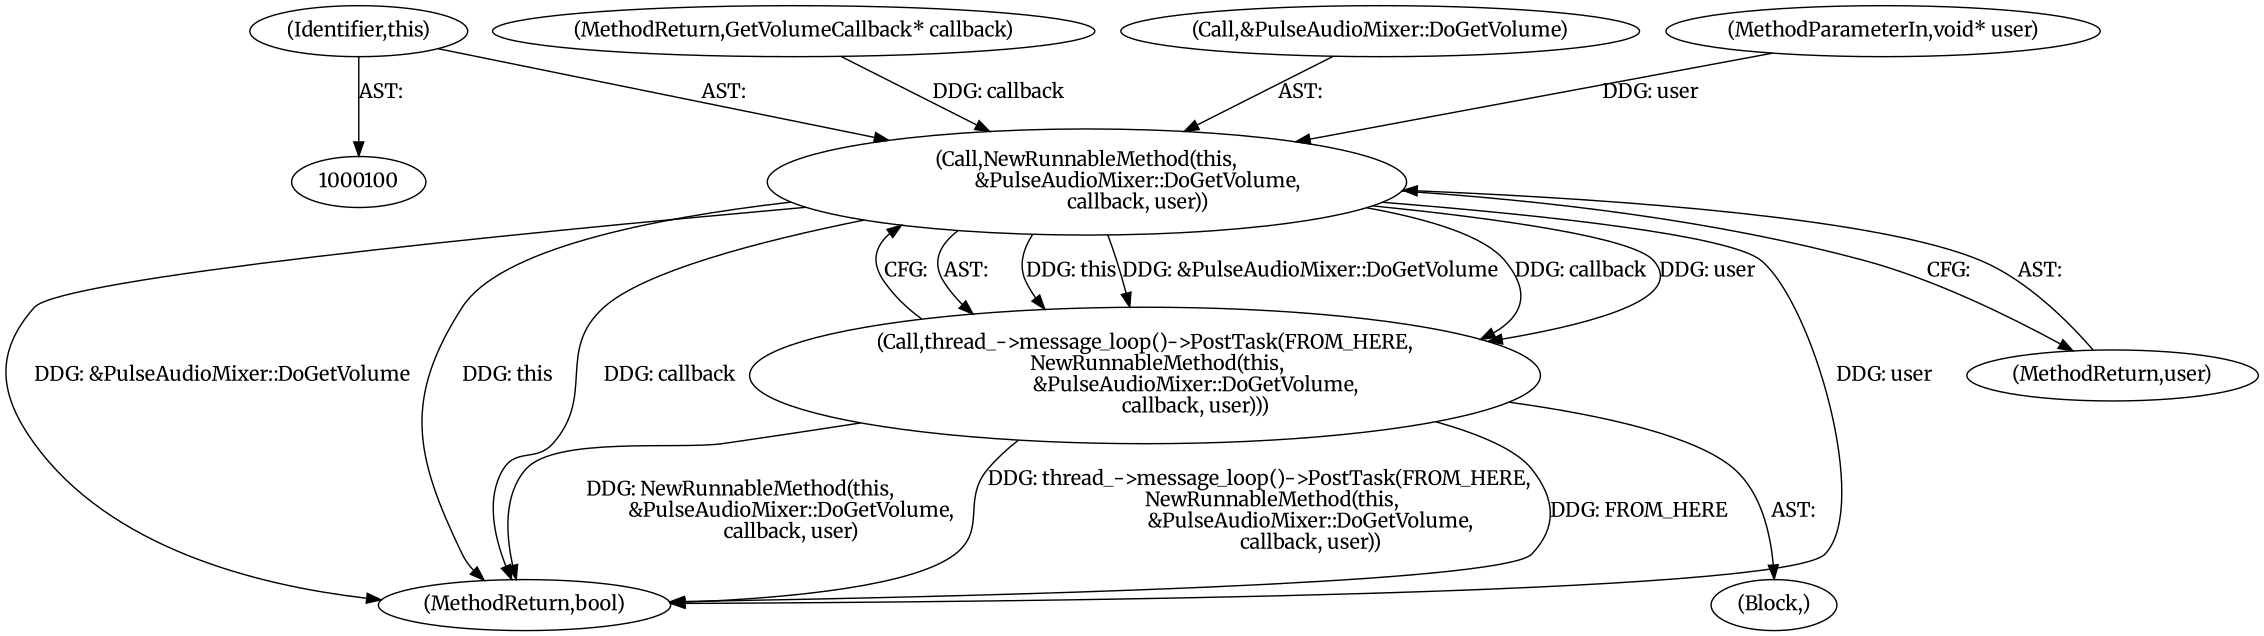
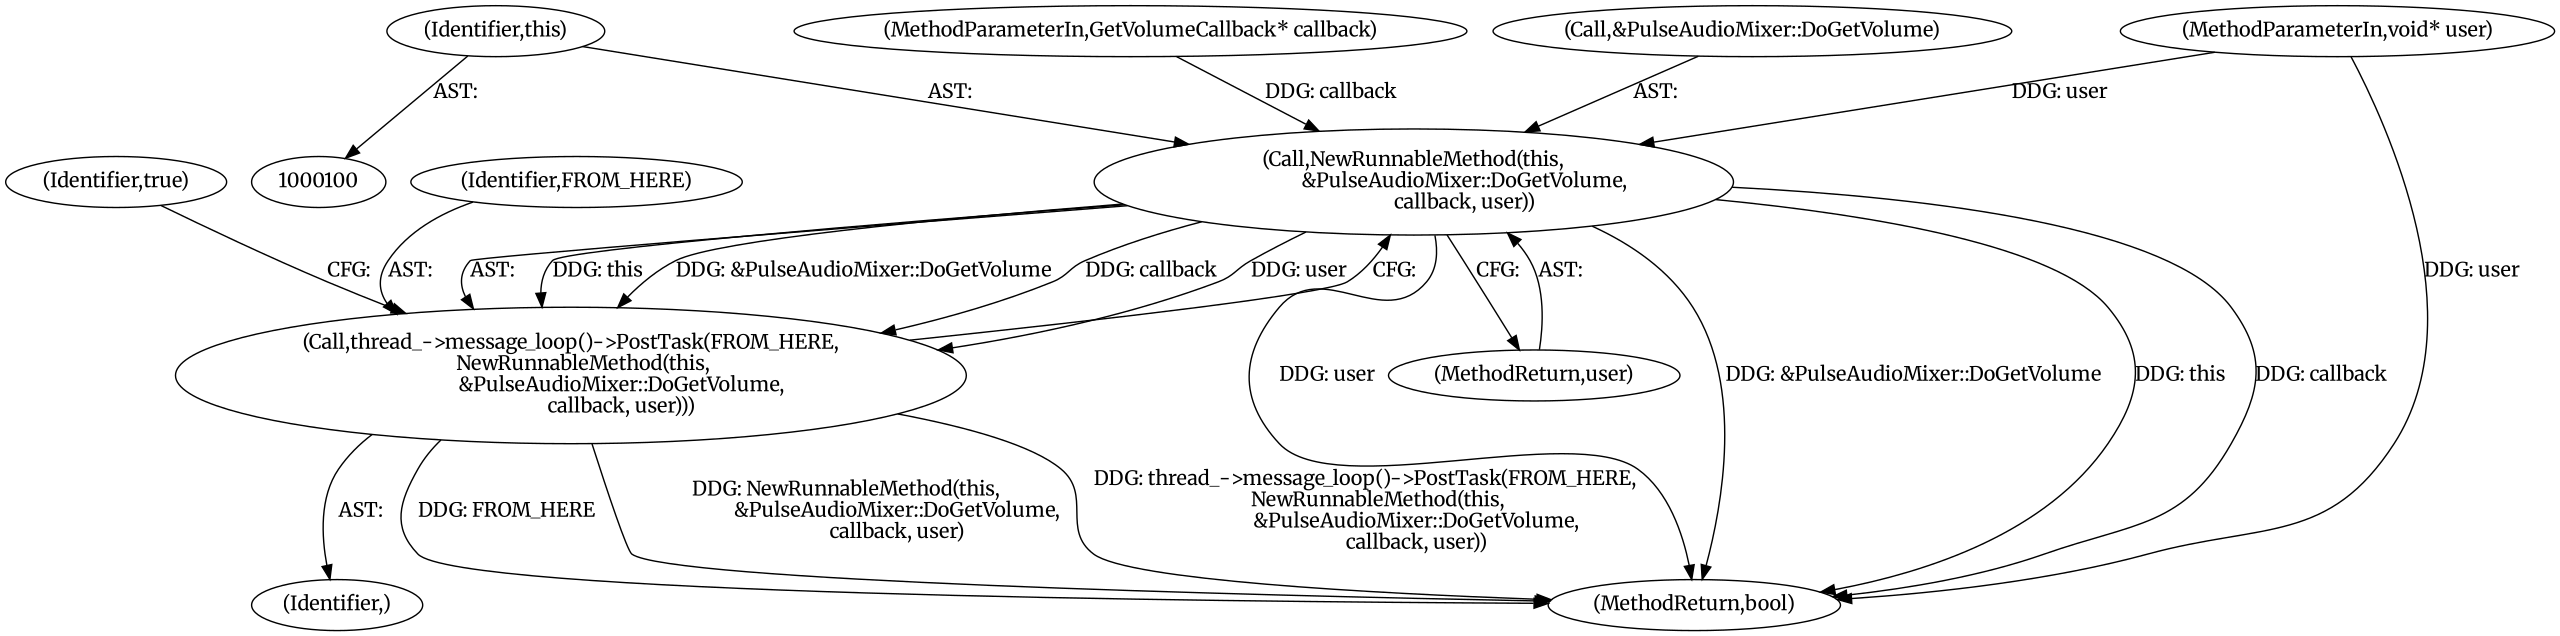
(794, 31) -> (1130, 31)
none -> (116, 182)
none -> (577, 182)
none -> (2334, 505)
(1774, 605) -> (337, 605)
